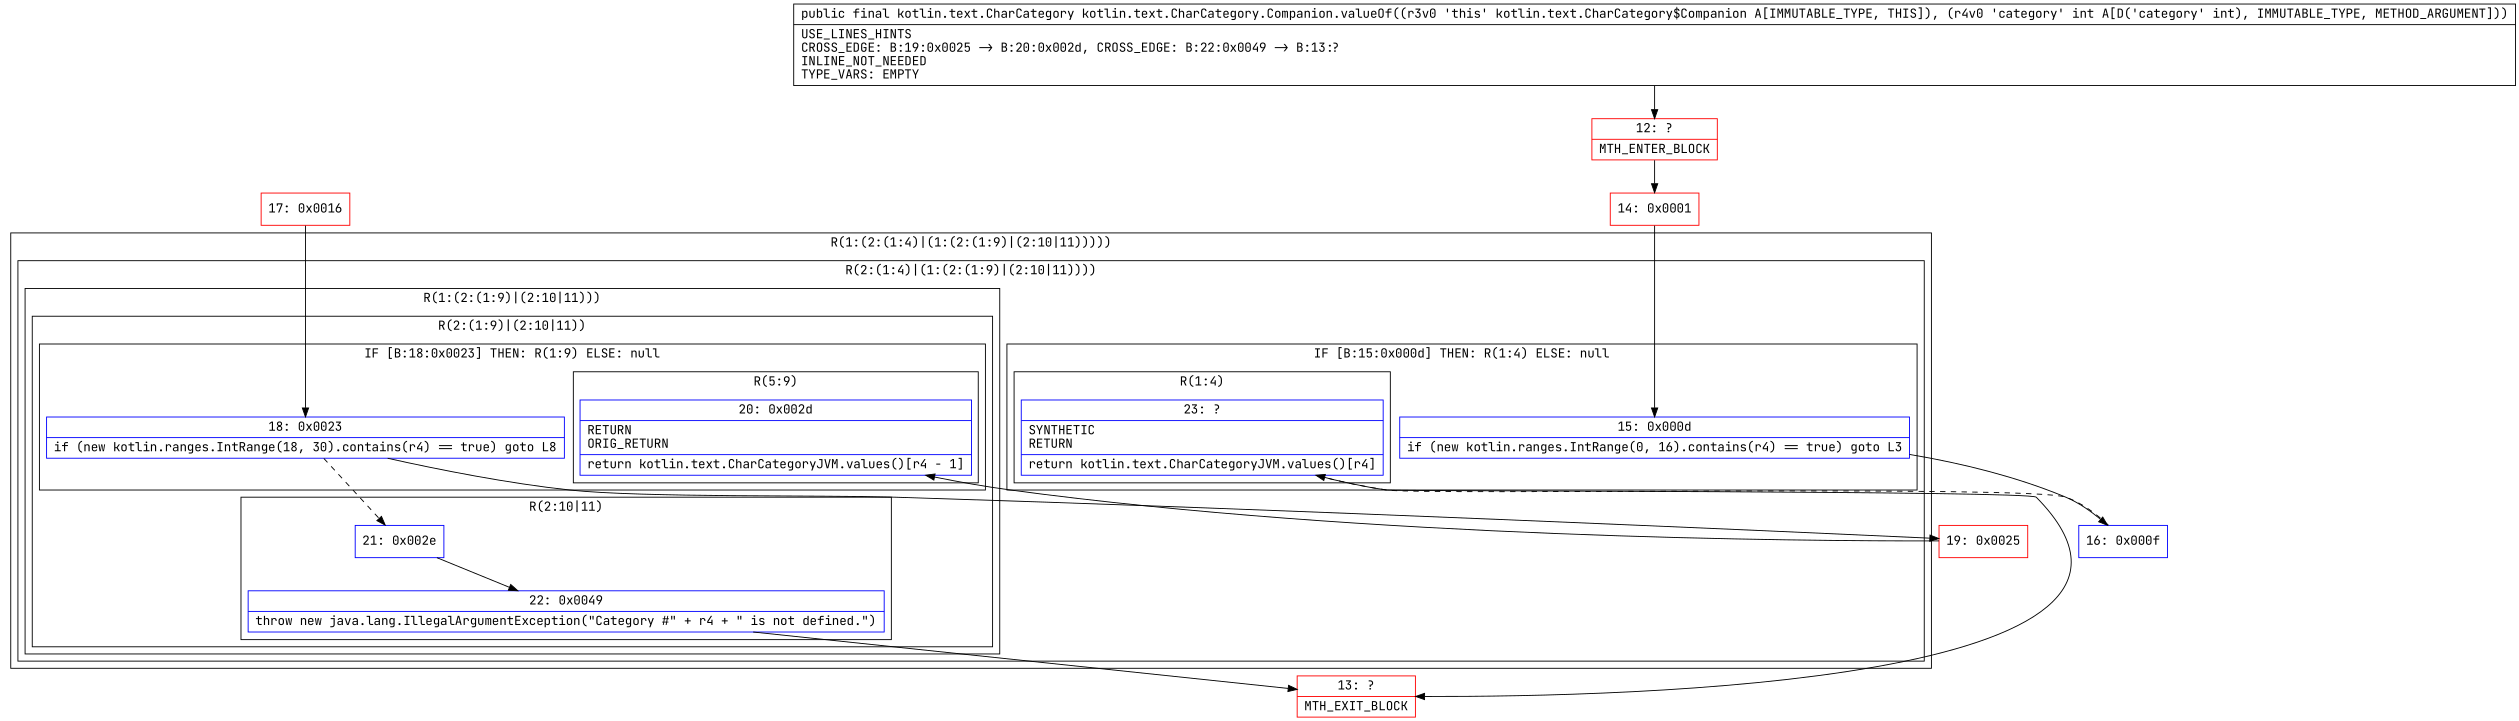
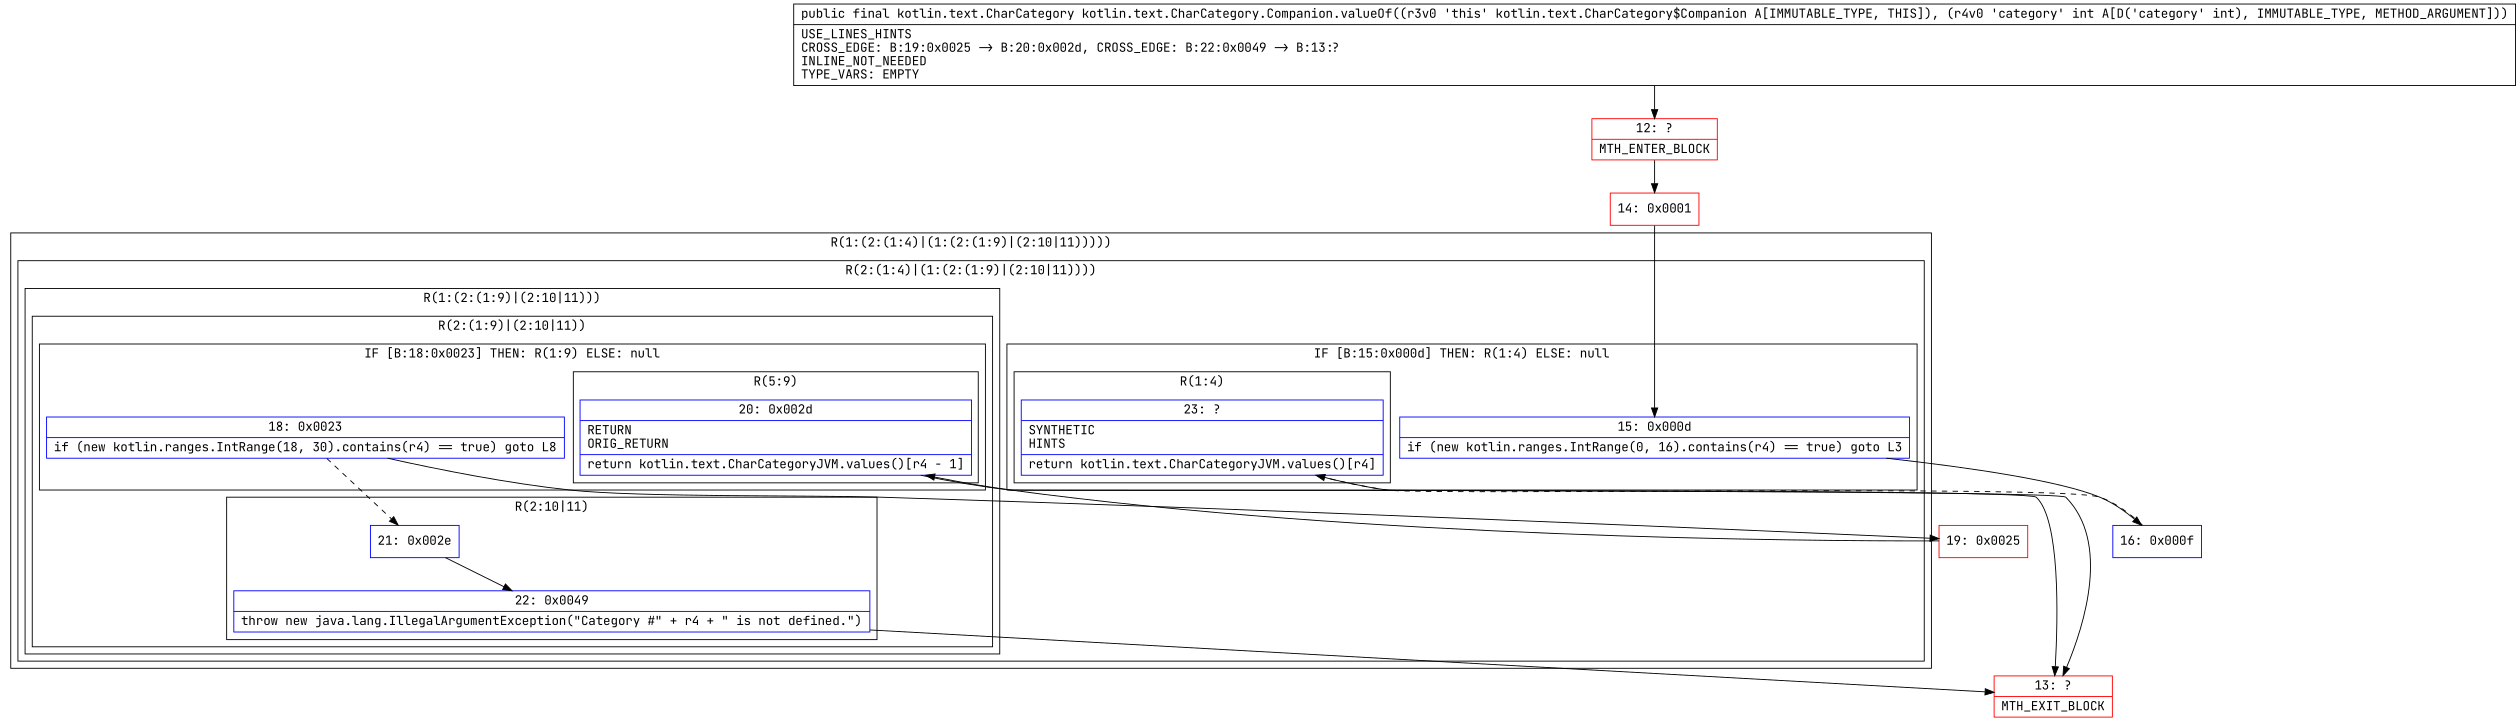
(305, 209) -> none
(1051, 444) -> (1047, 444)
none -> (1564, 491)
